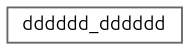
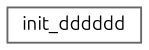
(95, 25) -> (74, 25)
